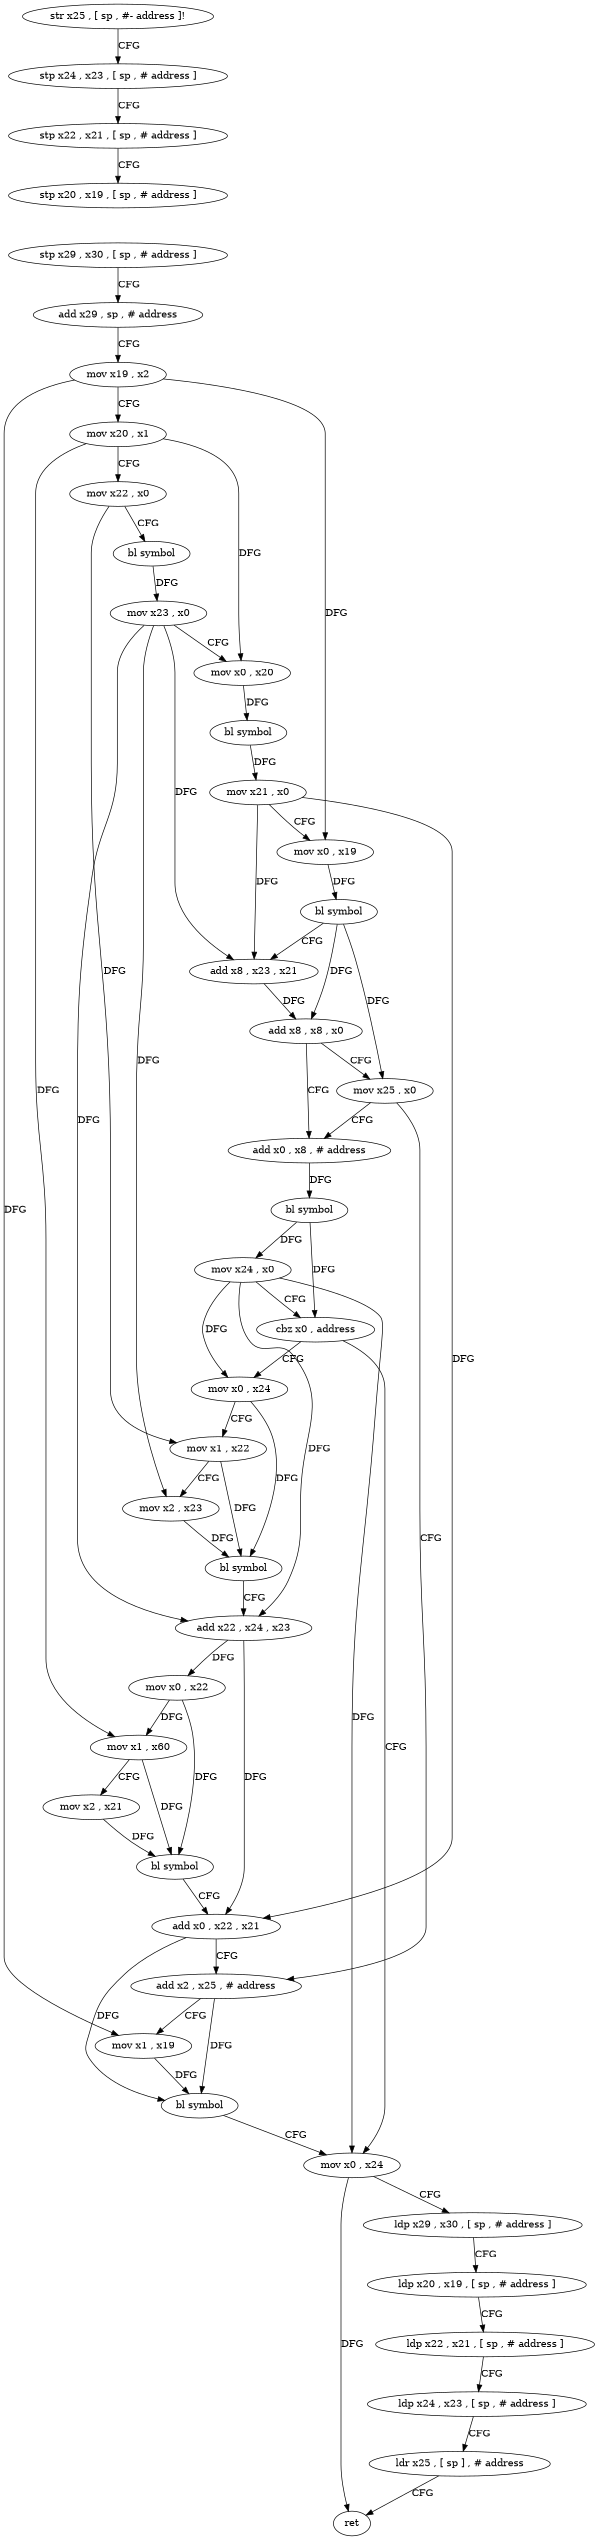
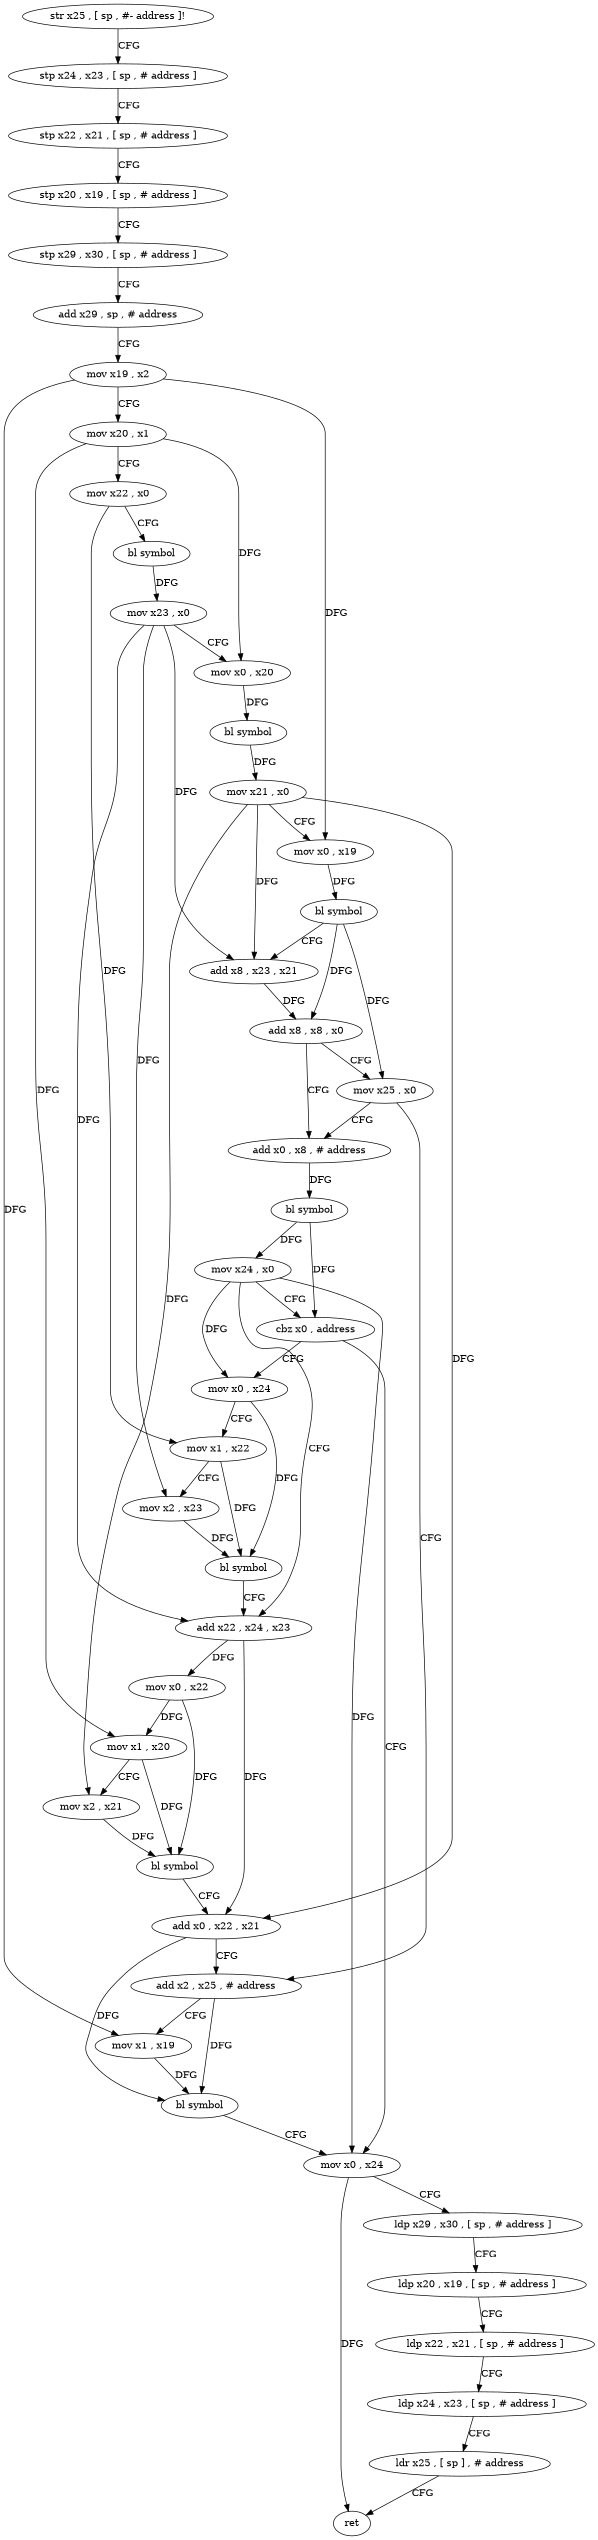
none -> (118, 222)
none -> (166, 1291)
(319, 1449) -> (319, 1449)
(139, 1748) -> (139, 1748)
